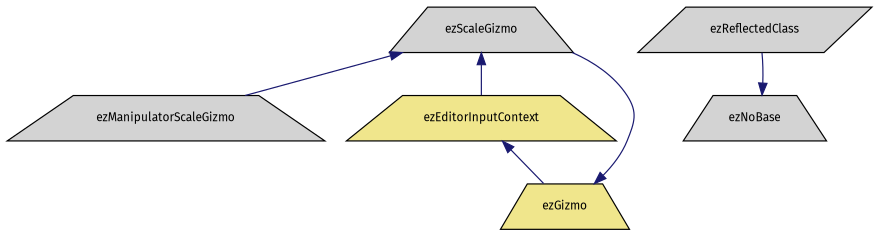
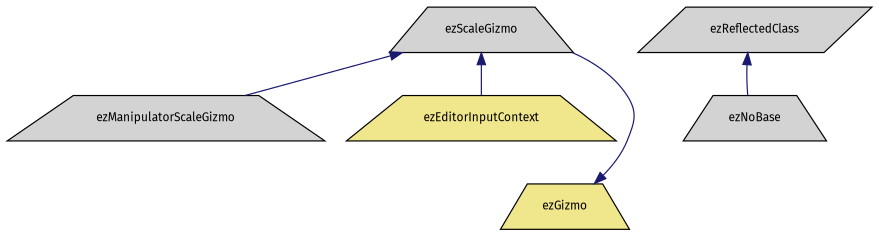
(763, 68) -> (747, 80)
(527, 167) -> none
